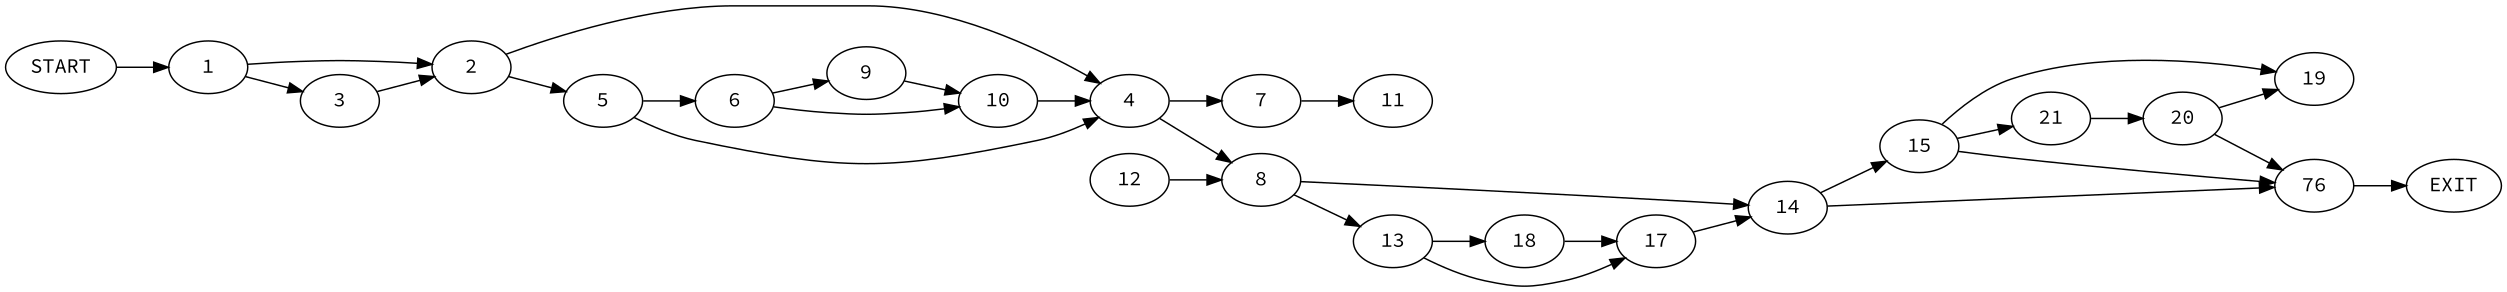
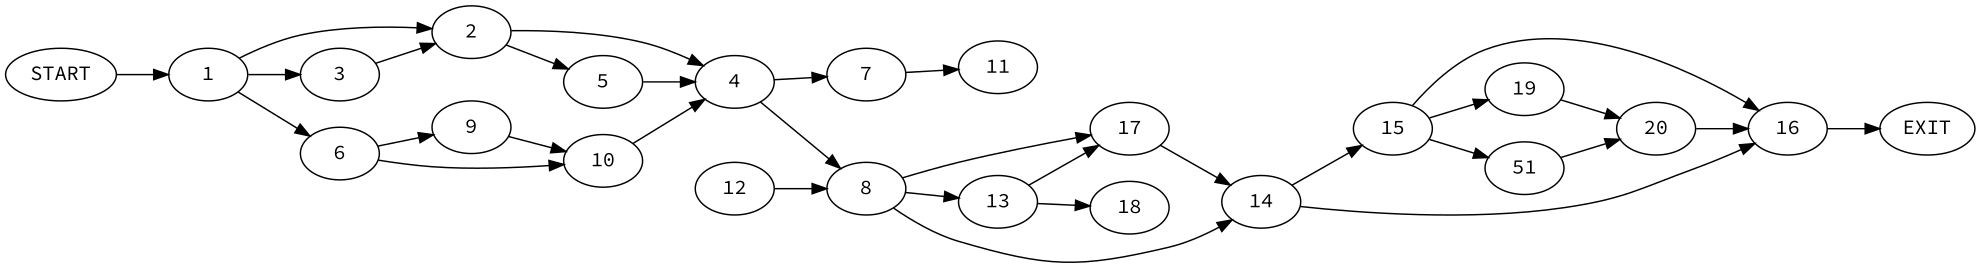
(662, 101) -> (268, 110)
(2242, 101) -> (1583, 107)
(2051, 118) -> (1525, 168)
(2314, 186) -> (1788, 129)
(1583, 241) -> (989, 155)
